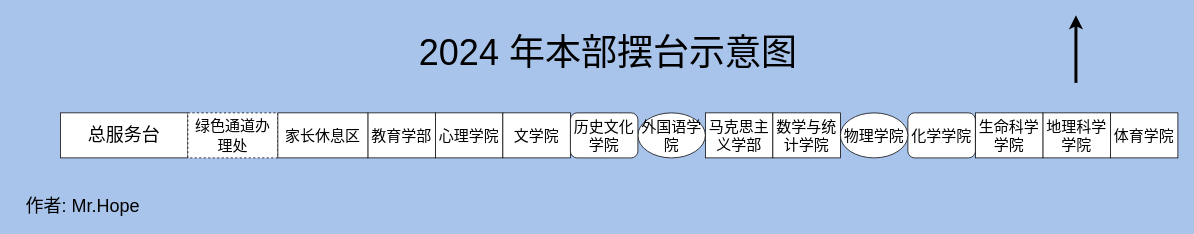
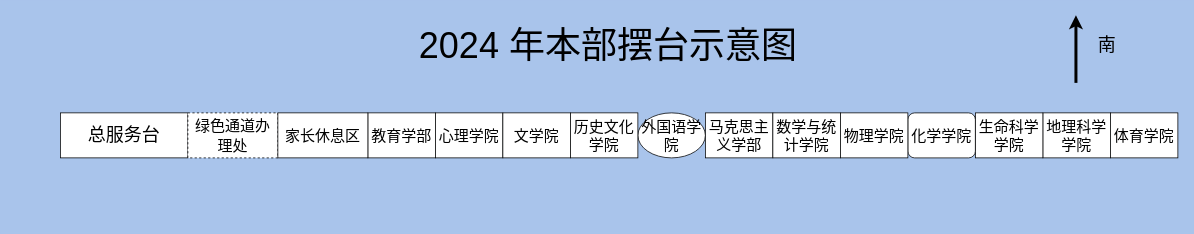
none -> (1107, 45)
(608, 53) -> (608, 45)
(604, 135) -> (604, 135)
(874, 135) -> (874, 135)
(83, 207) -> none
